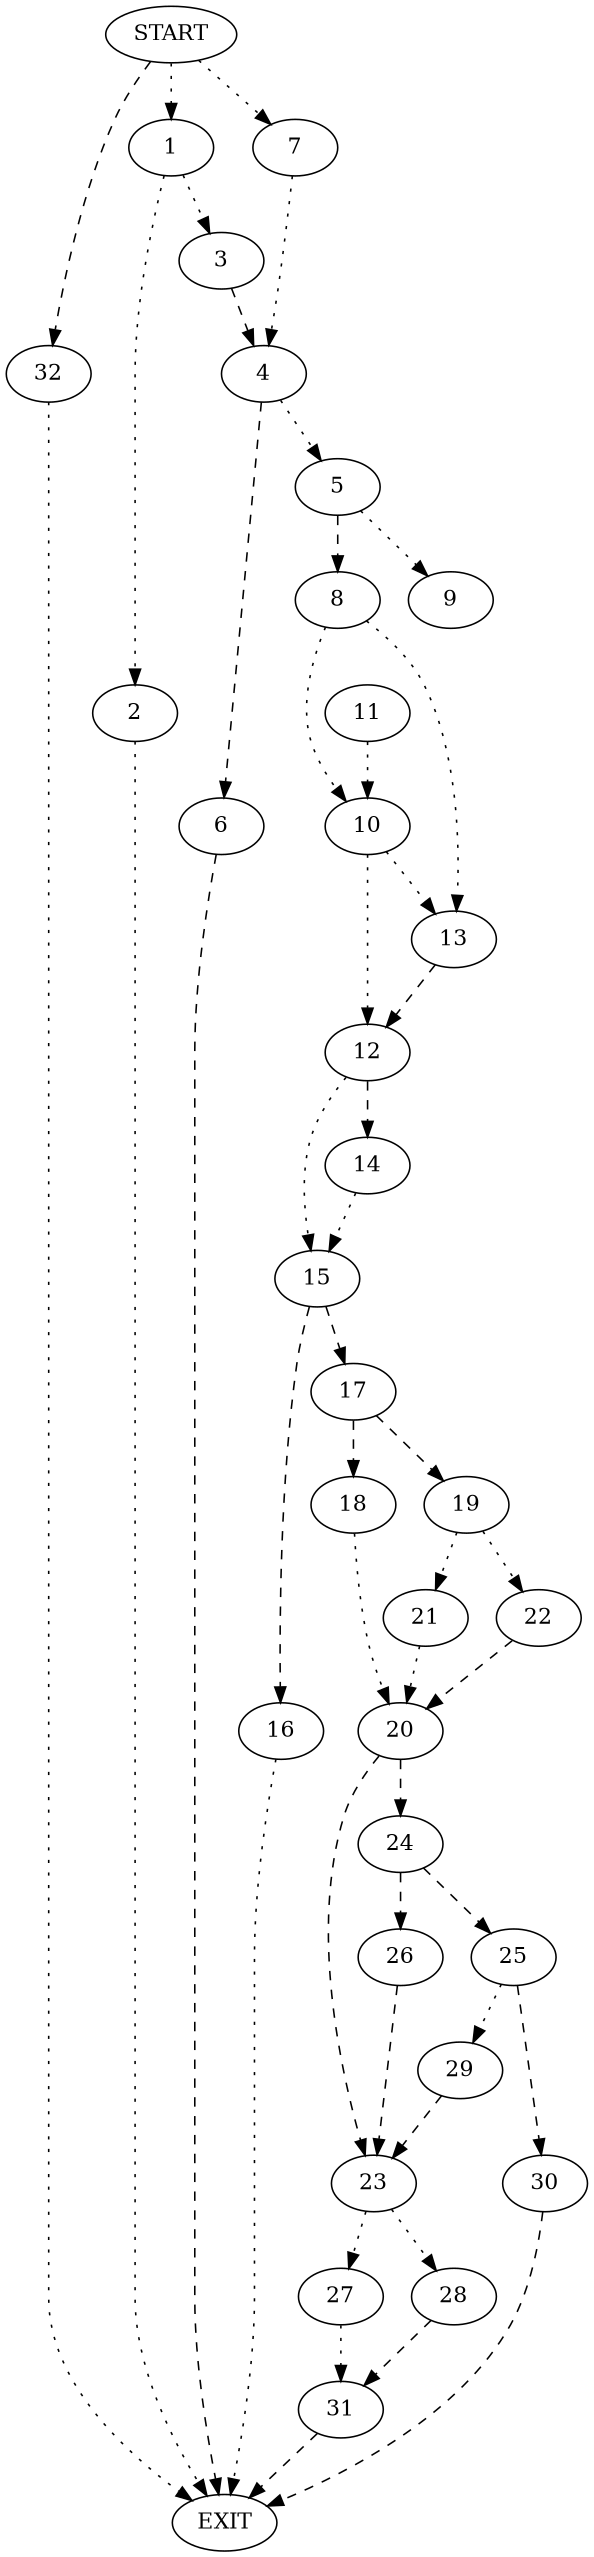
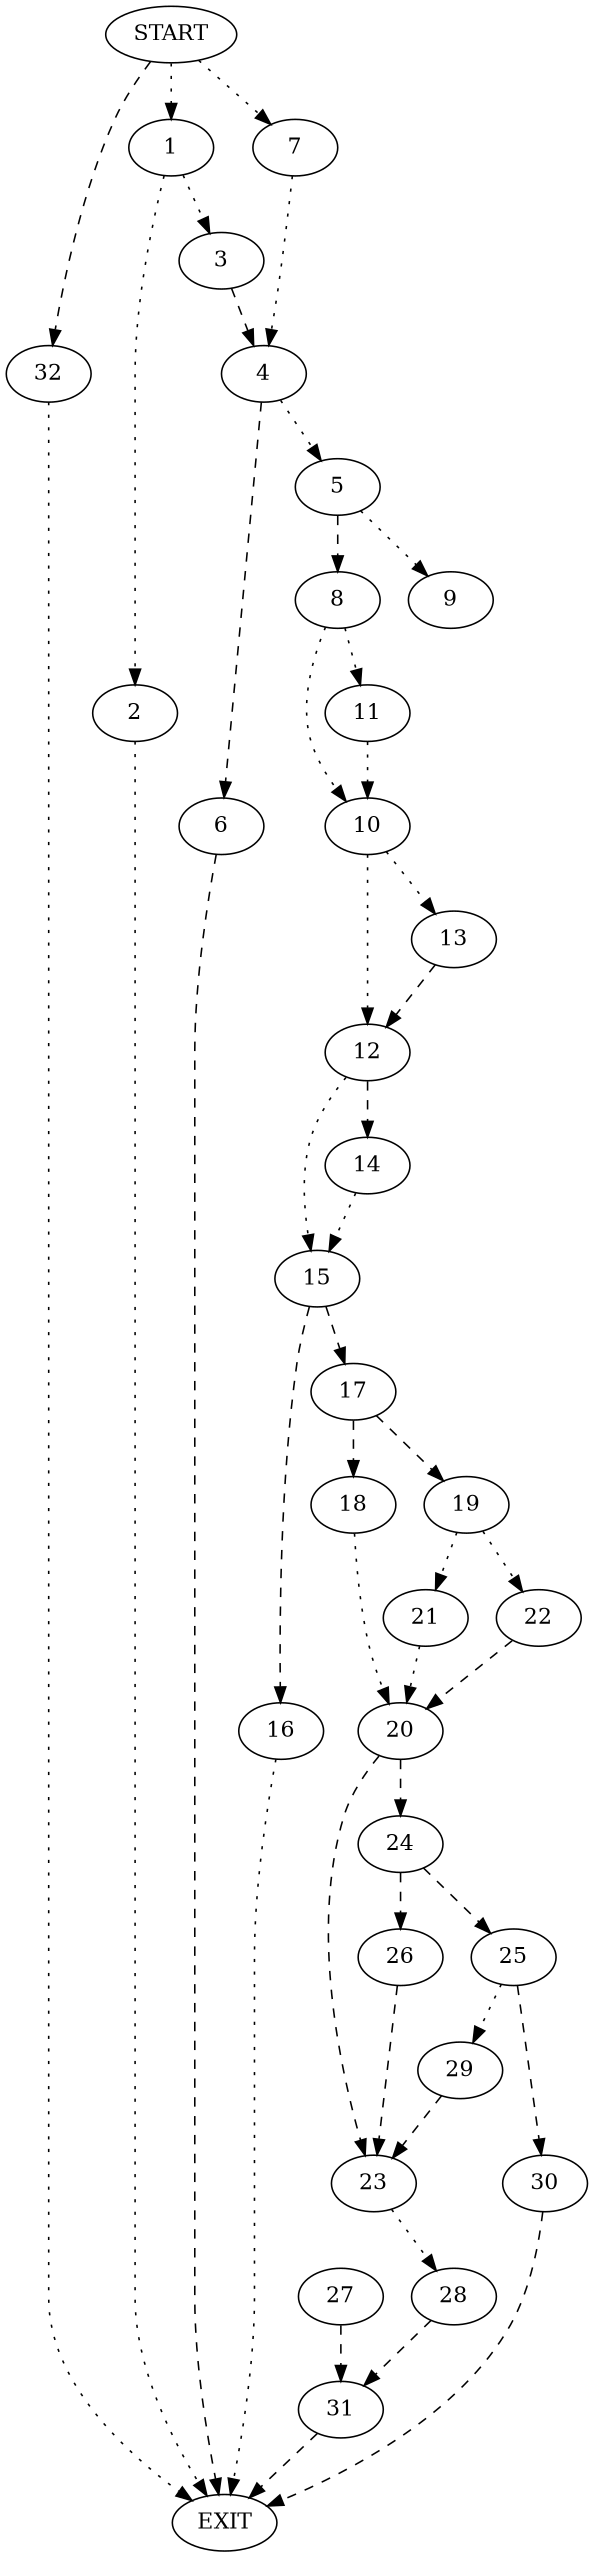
(445, 745) -> (351, 649)
(360, 2233) -> none
(341, 2345) -> (341, 2345)
